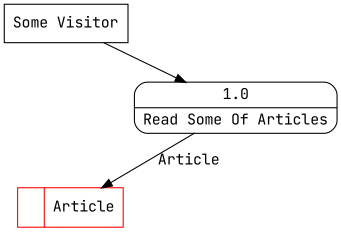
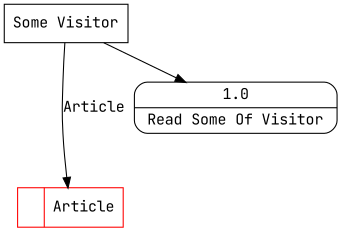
(236, 120) -> (236, 120)
(153, 158) -> (62, 110)
